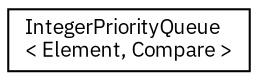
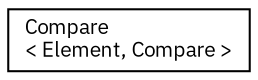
(129, 40) -> (129, 40)
